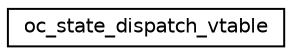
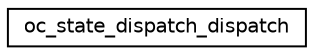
(146, 28) -> (157, 28)
